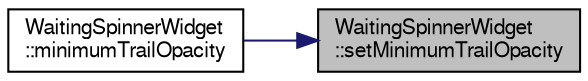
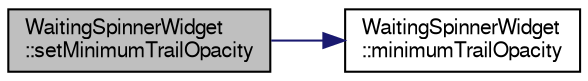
(271, 41) -> (297, 41)
